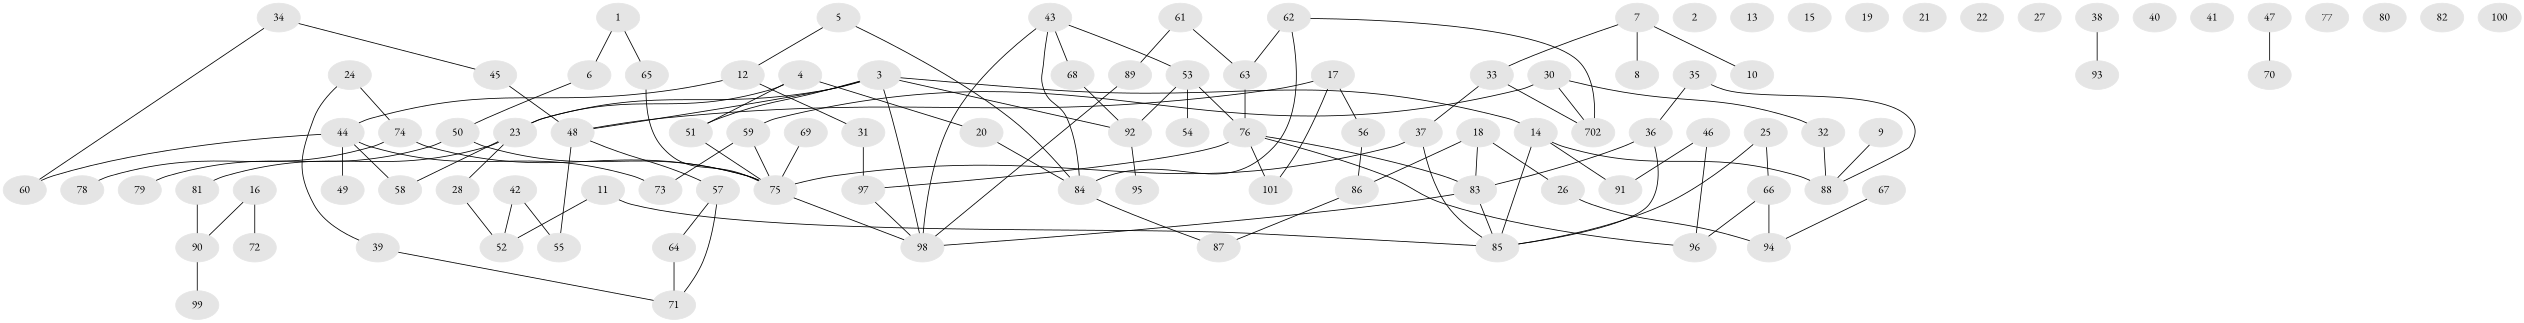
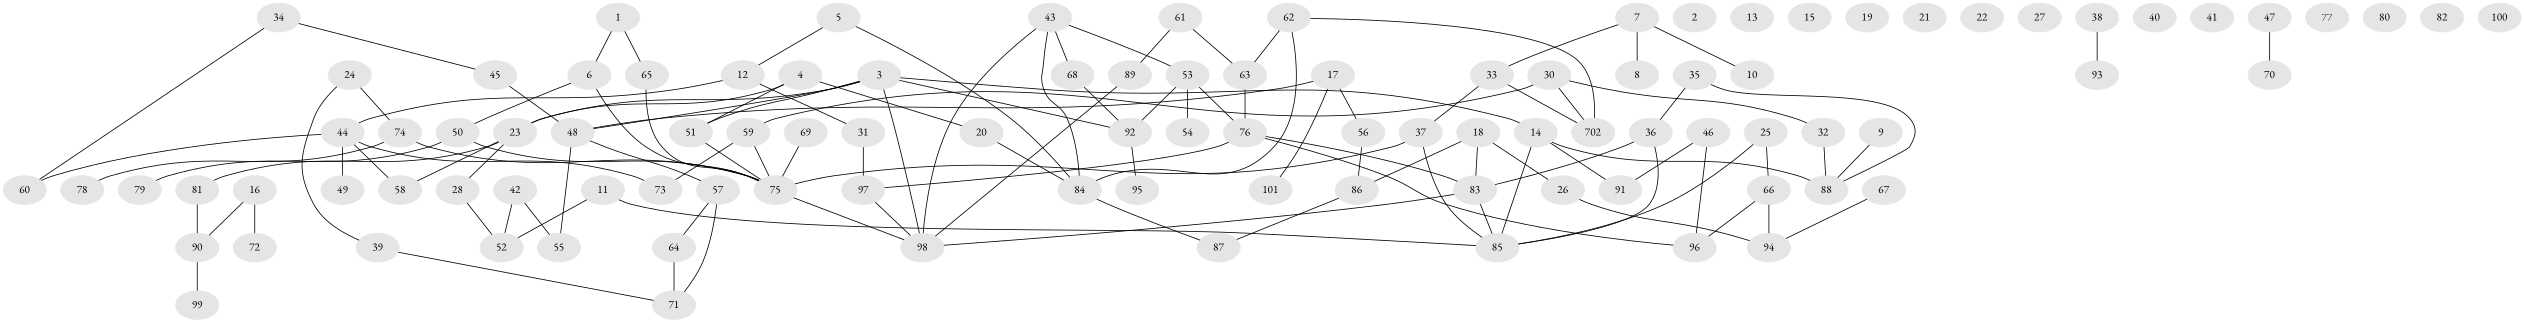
none -> (660, 155)
(1255, 155) -> none
